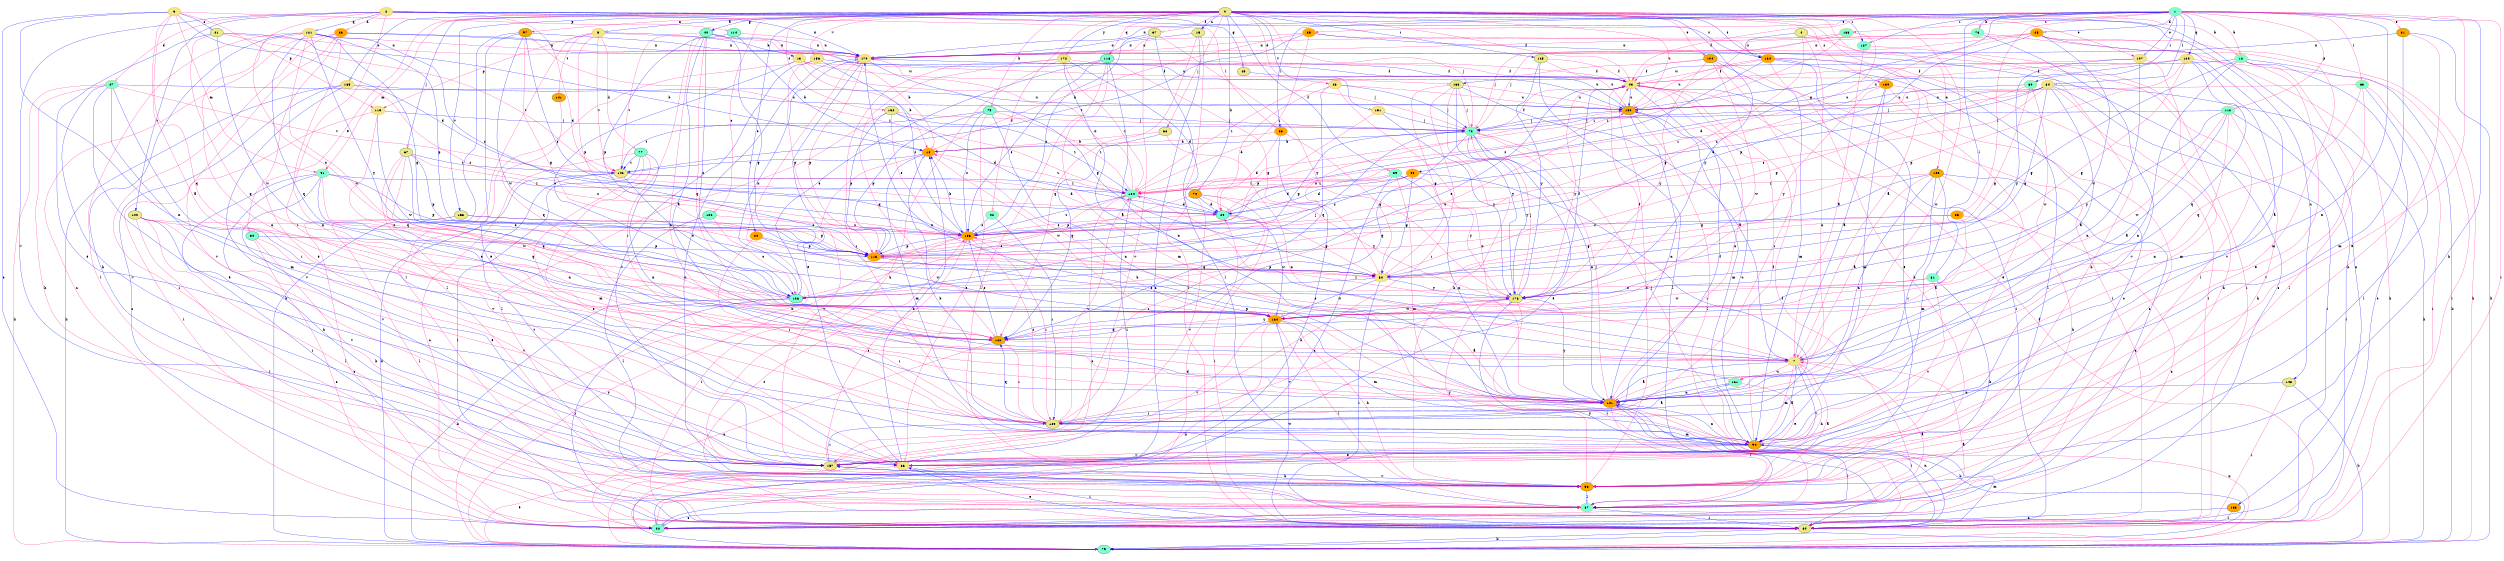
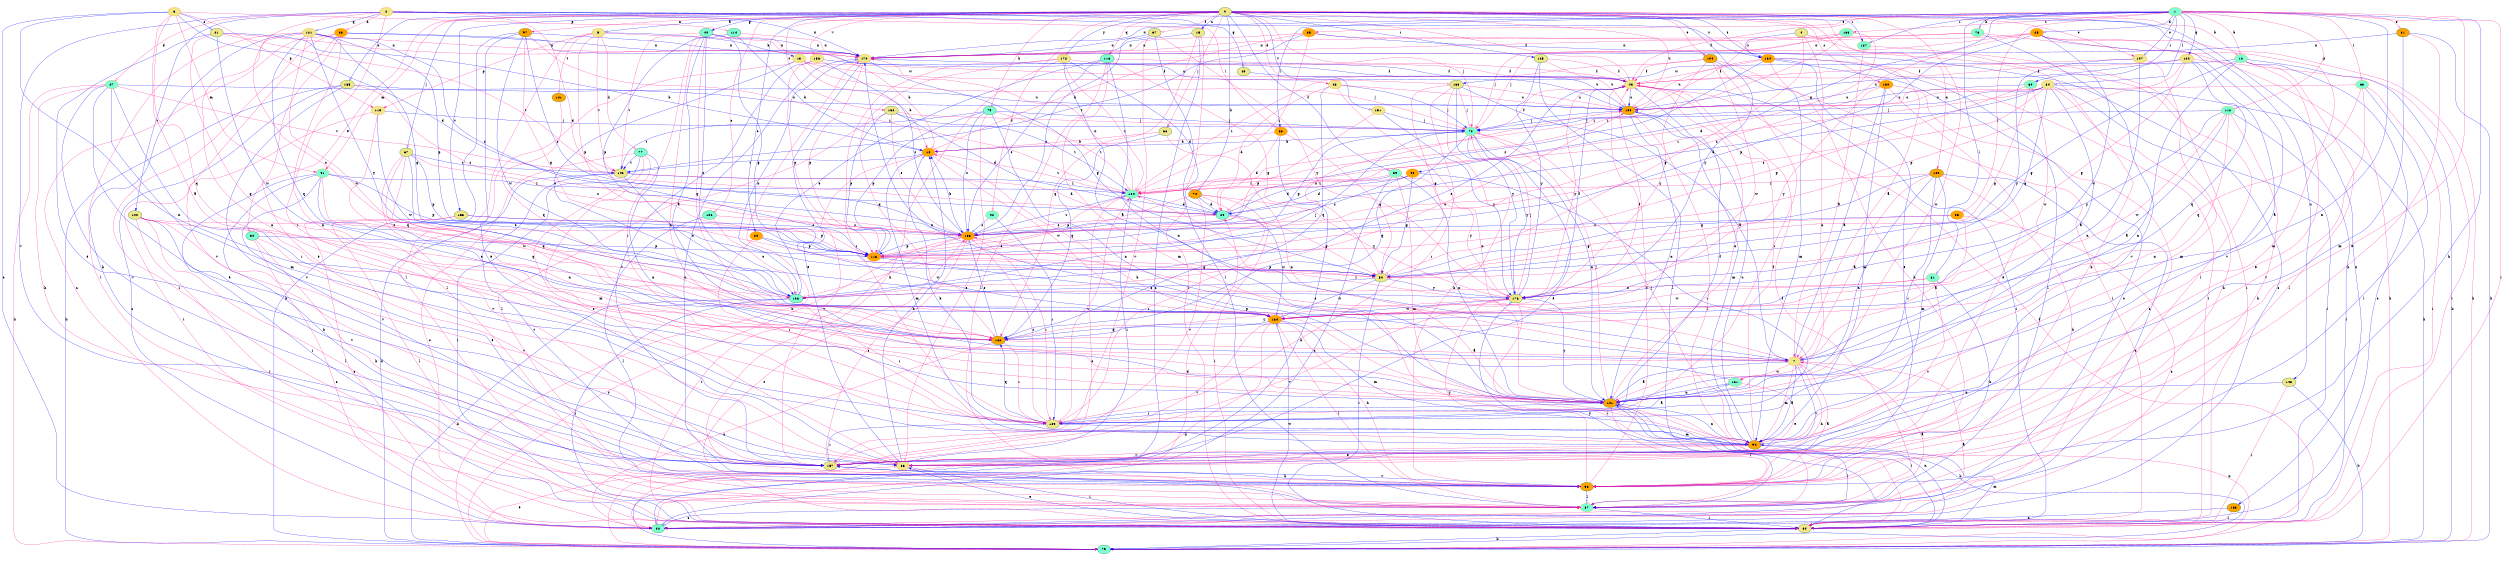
(347, 85) -> (347, 85)
(1381, 278) -> (1381, 278)
